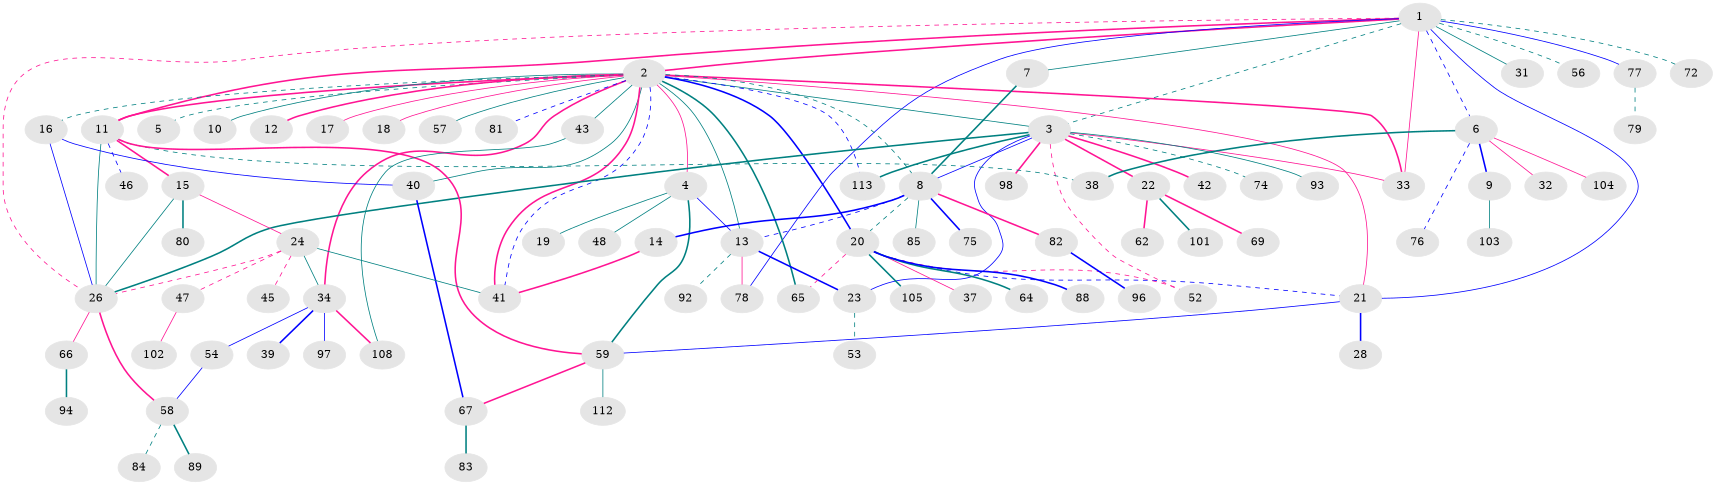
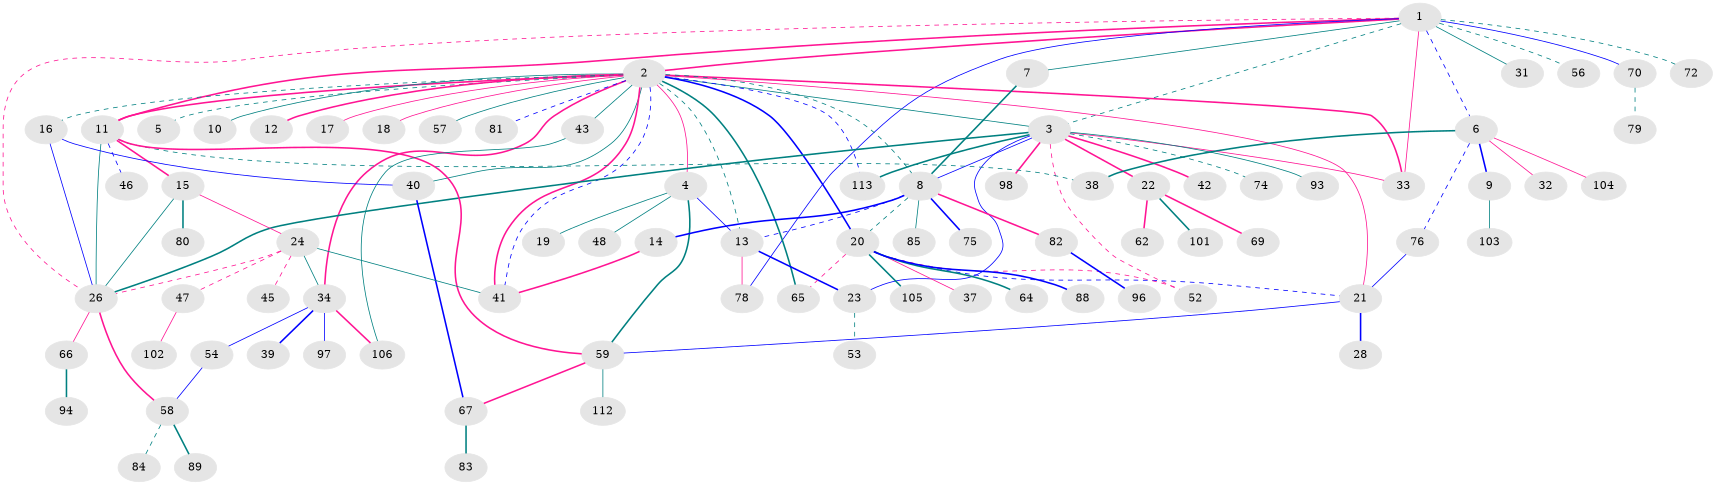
(1635, 74) -> (1635, 74)
(713, 148) -> (713, 148)
(1633, 200) -> (1389, 271)
(686, 299) -> none
(382, 355) -> (382, 355)
